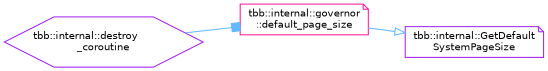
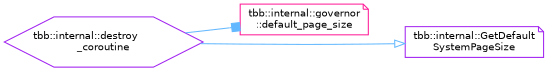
(382, 30) -> (298, 44)
